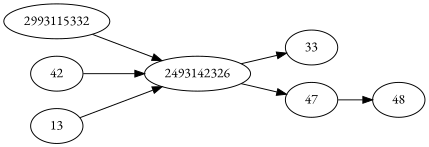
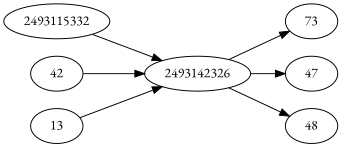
(57, 21) -> (57, 21)
(312, 48) -> (312, 21)
(350, 100) -> (255, 100)
